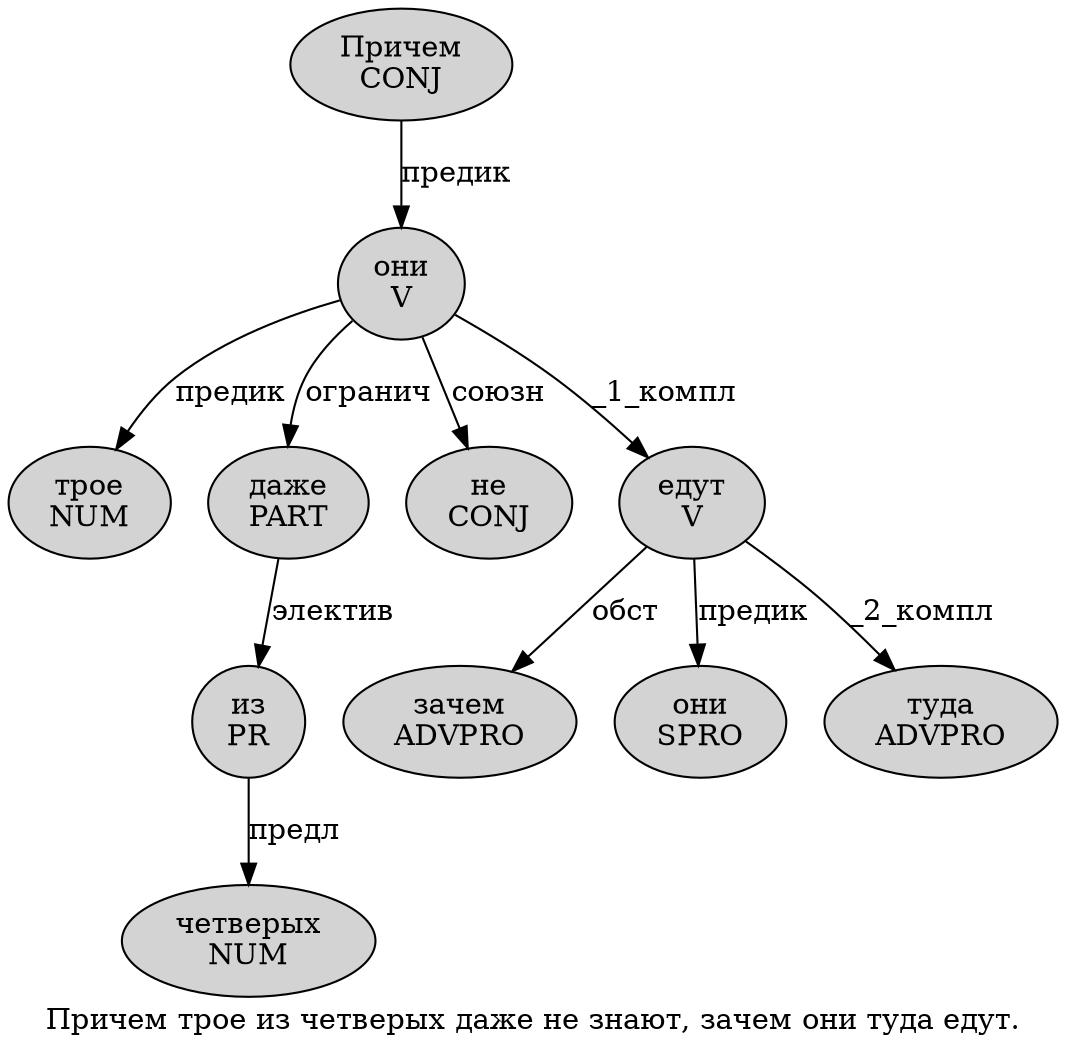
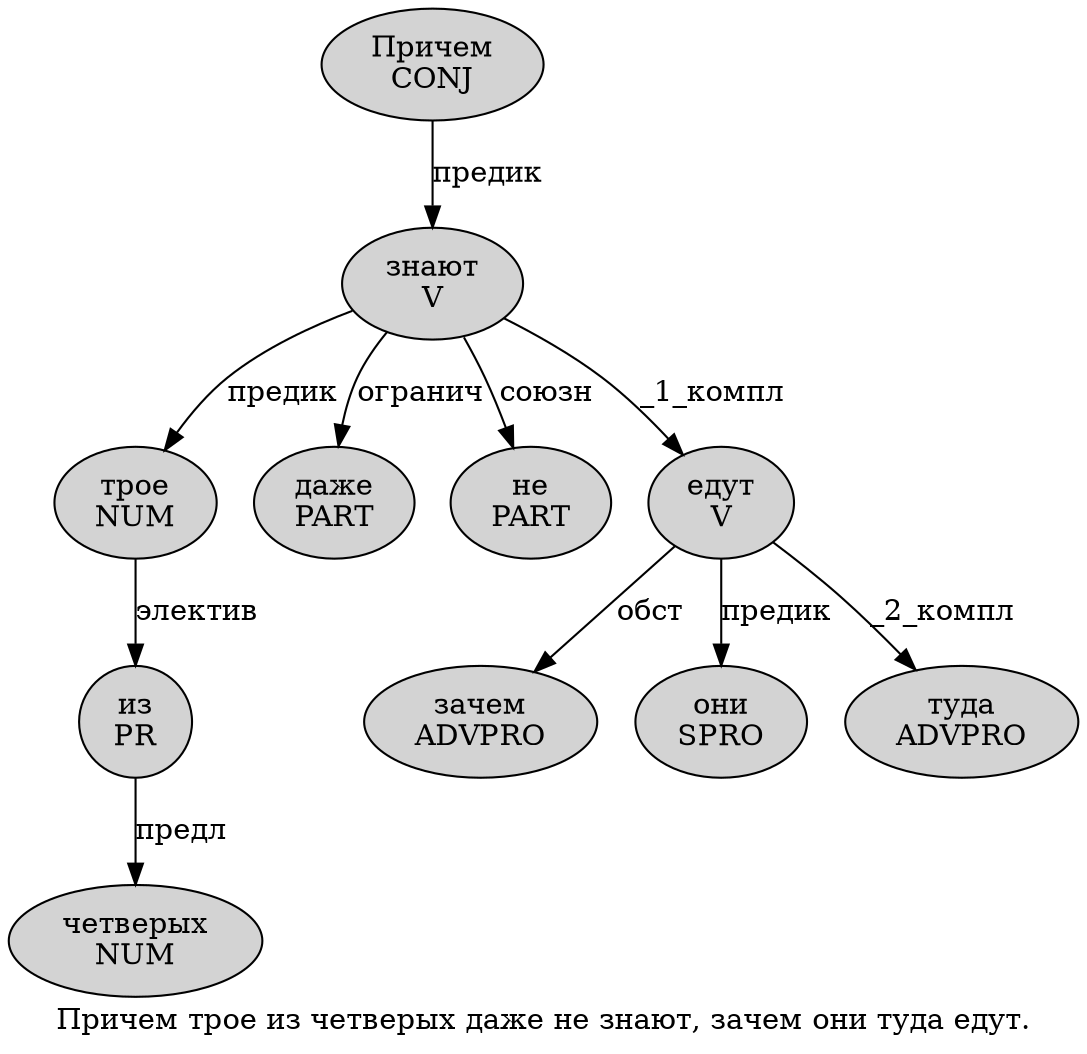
(401, 284) -> (433, 284)
(489, 503) -> (531, 503)
(270, 602) -> (136, 601)
